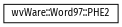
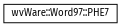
(61, 14) -> (61, 14)
